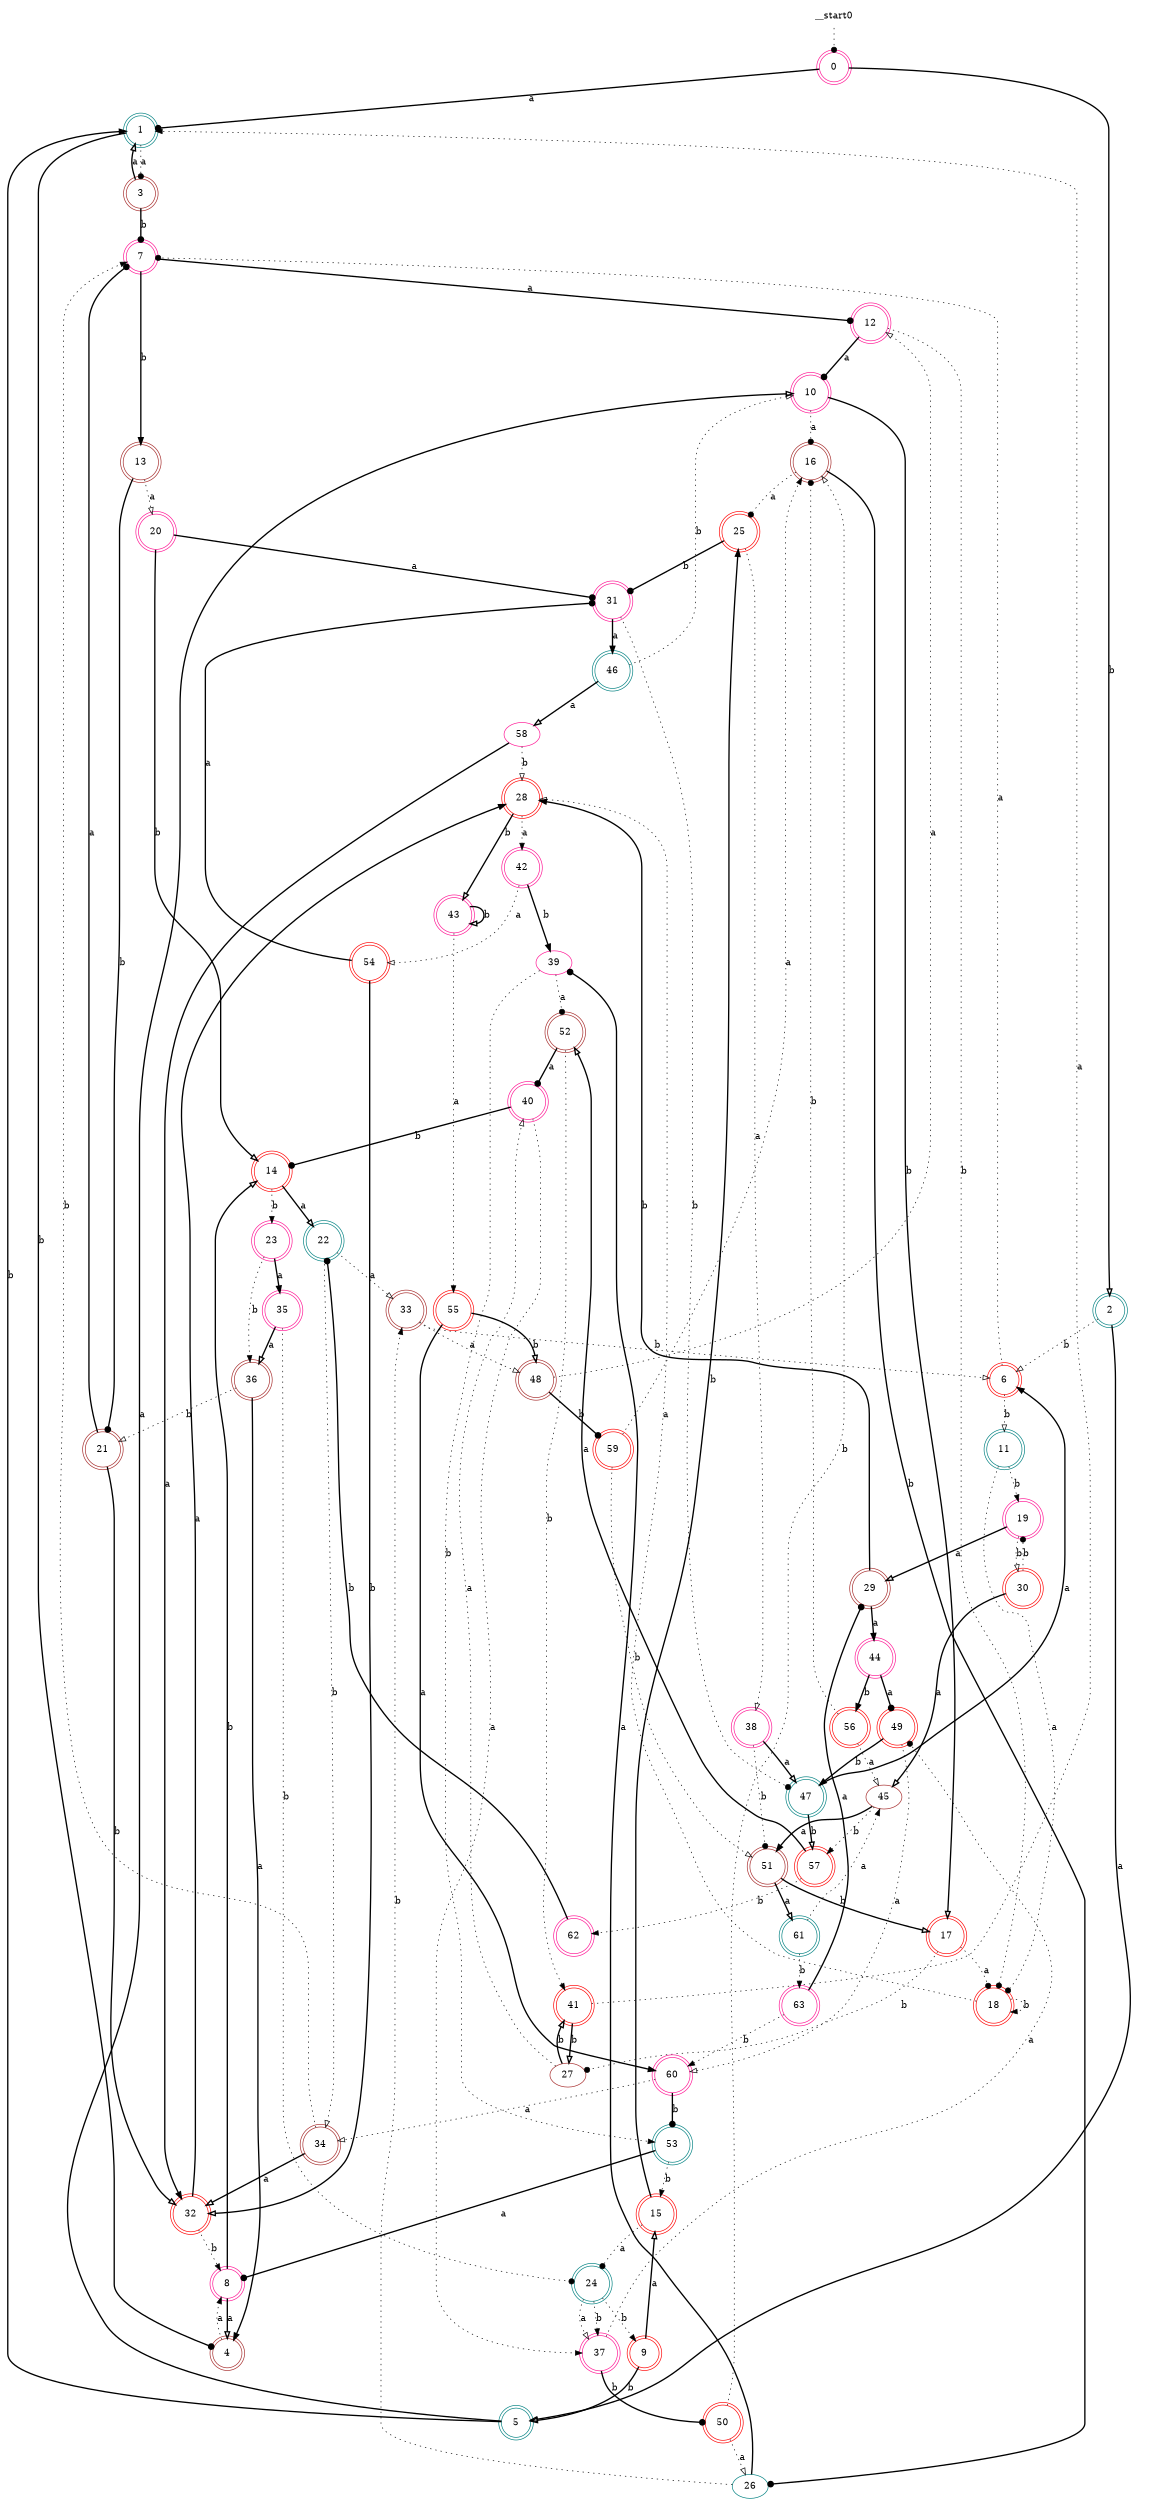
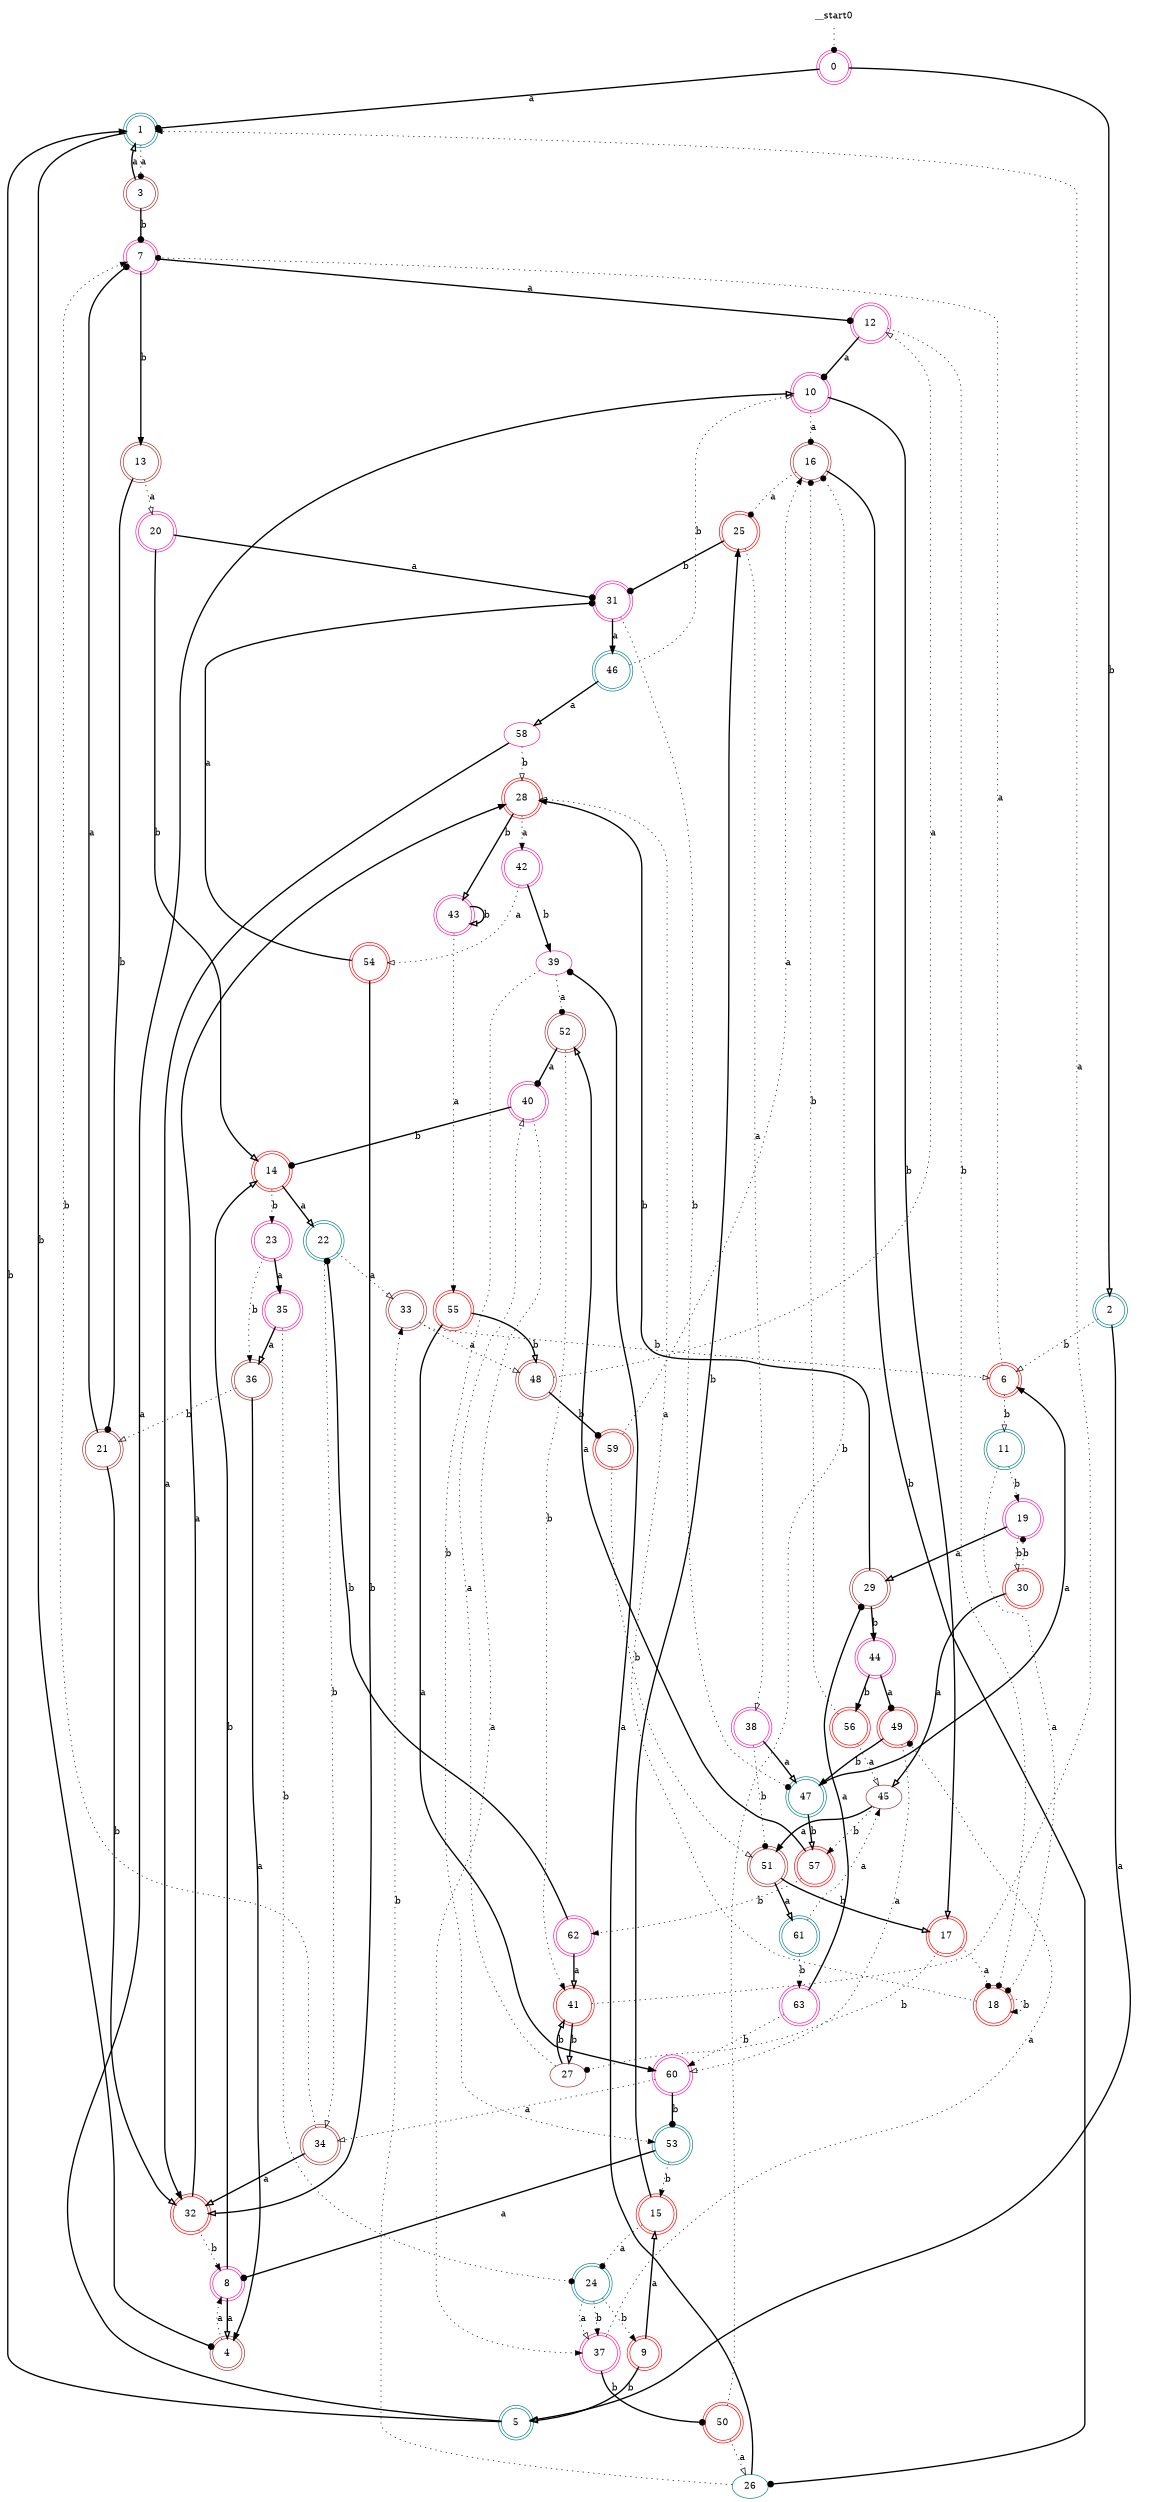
(836, 1453) -> (836, 1453)
(876, 1623) -> (876, 1623)
none -> (574, 1967)
